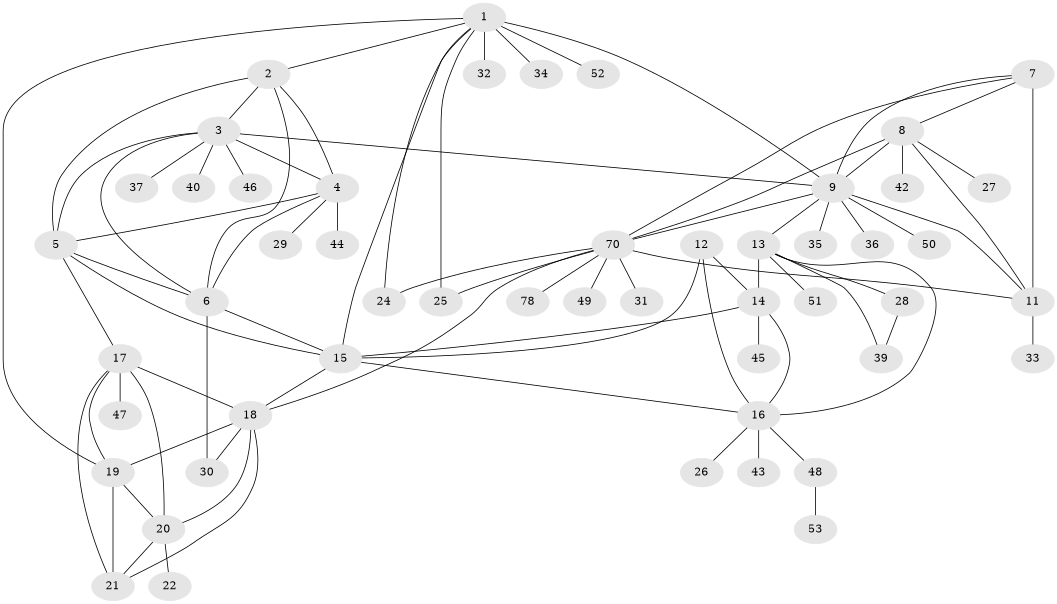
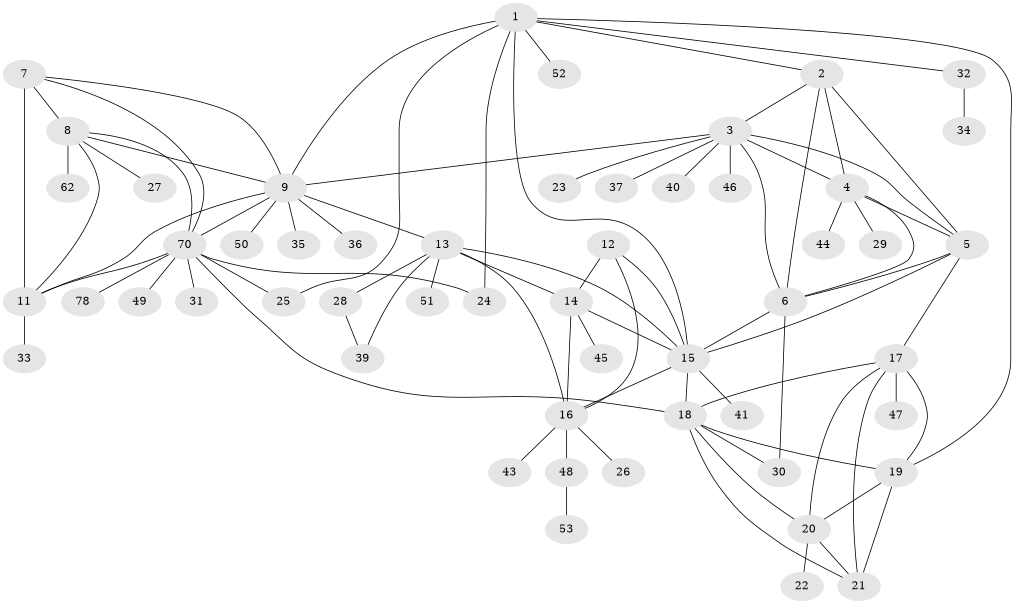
(513, 46) -> (964, 103)
none -> (560, 188)
(902, 188) -> (68, 188)
none -> (579, 279)
none -> (742, 416)
